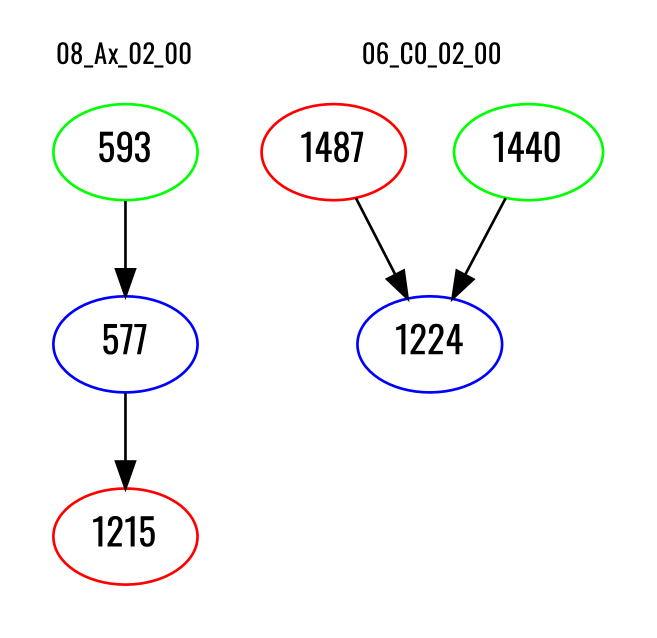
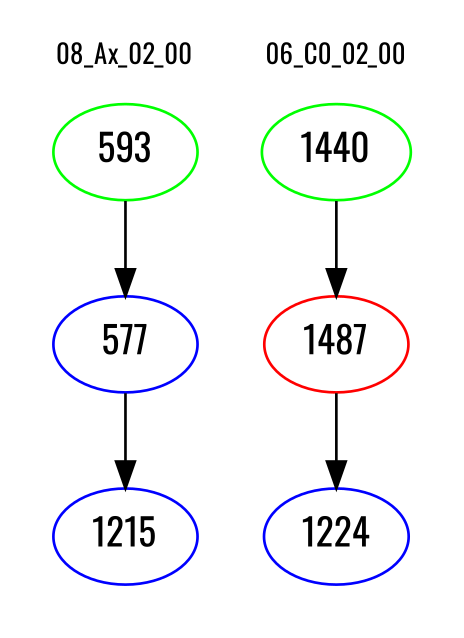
(485, 236) -> (336, 235)
(125, 537) -> (125, 537)
